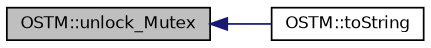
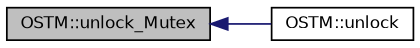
(348, 24) -> (343, 24)
